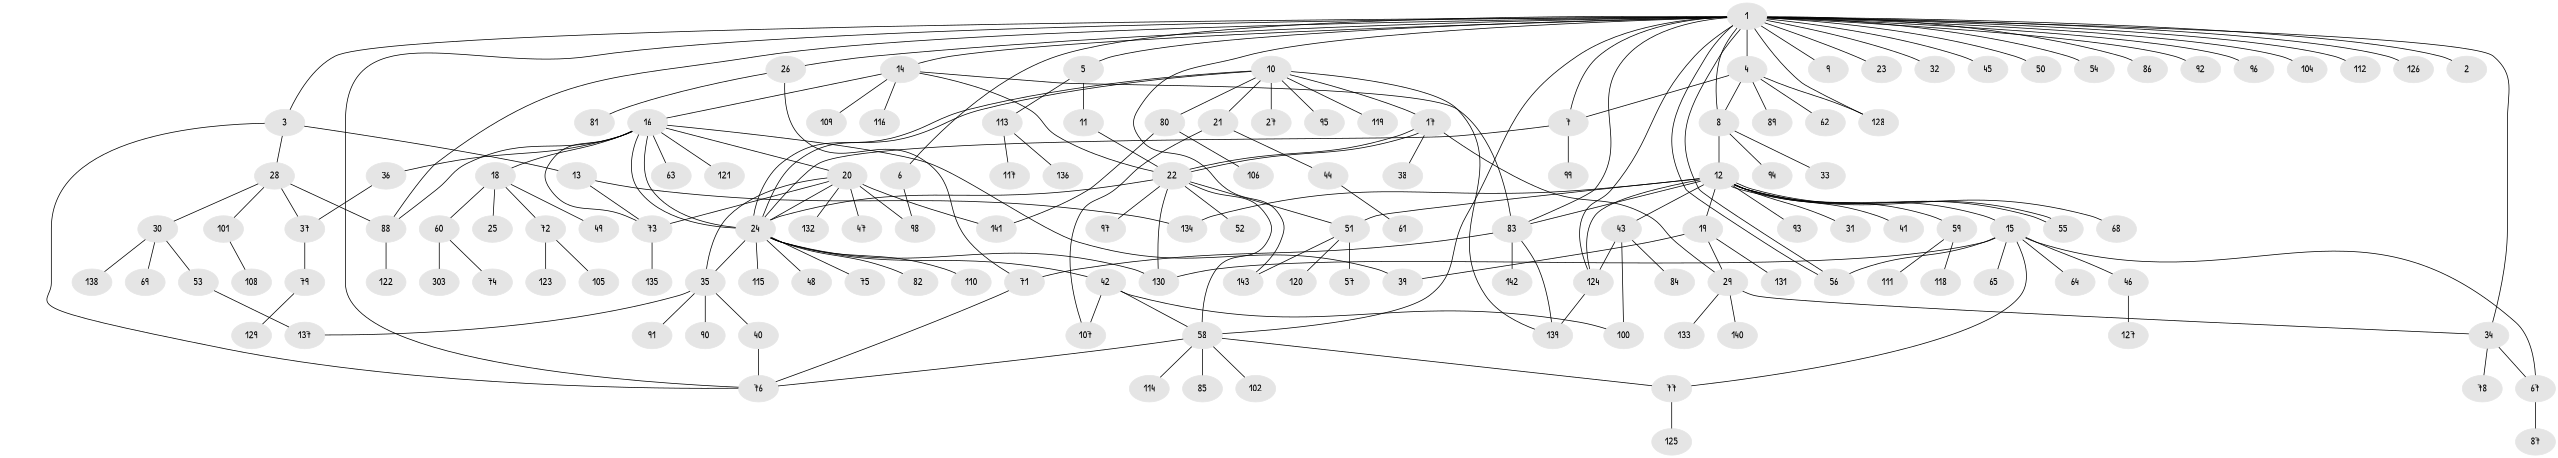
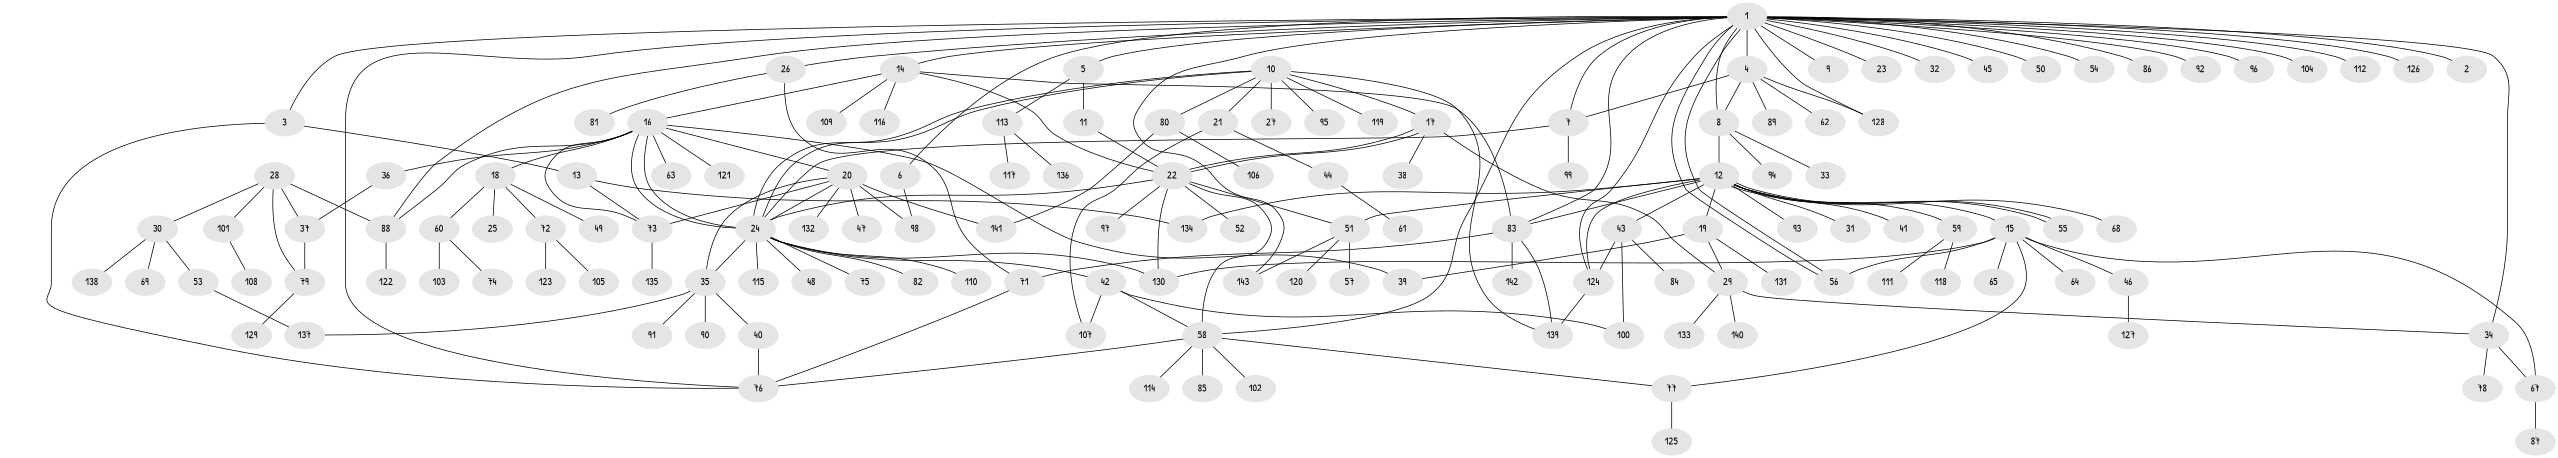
(280, 149) -> (276, 232)
(439, 282) -> (439, 282)
